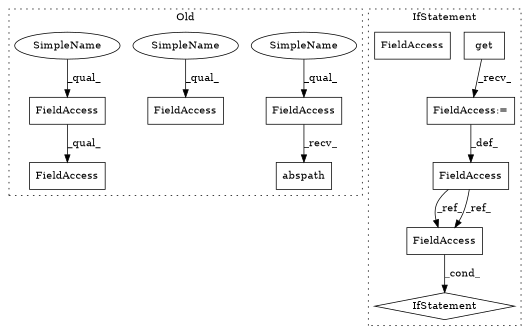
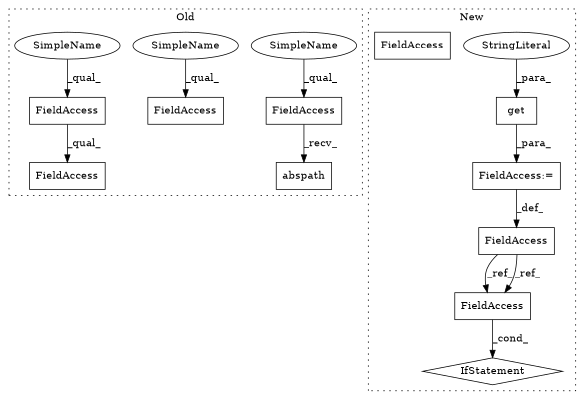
(445, 18) -> (472, 18)
none -> (517, 46)
(495, 78) -> (534, 143)
